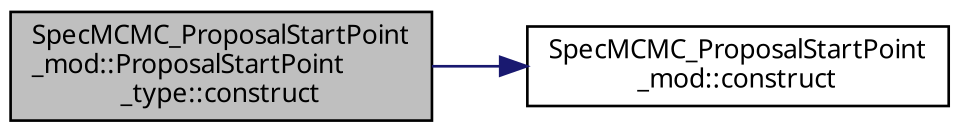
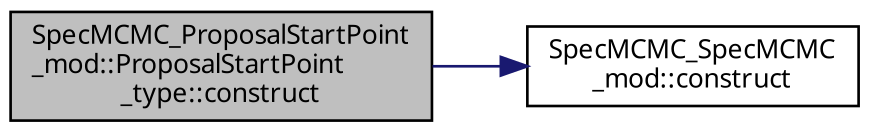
(738, 66) -> (693, 66)
